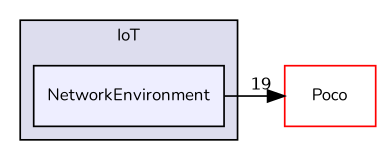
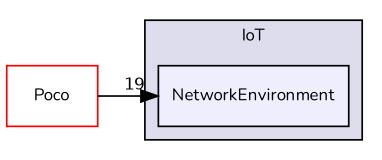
(248, 96) -> (119, 96)
